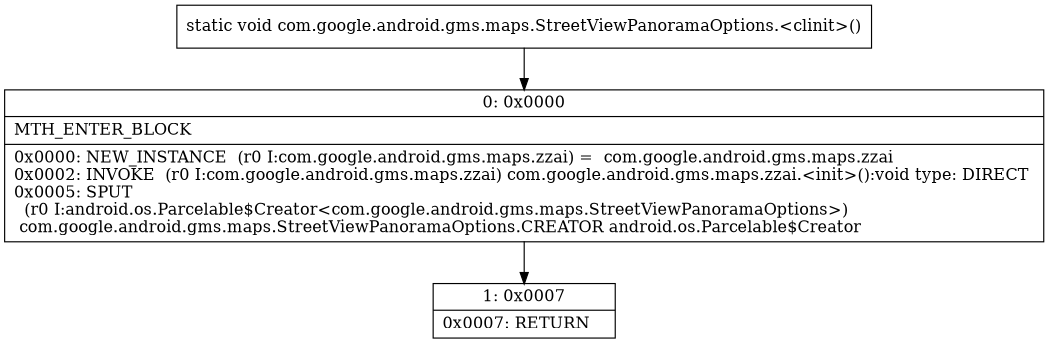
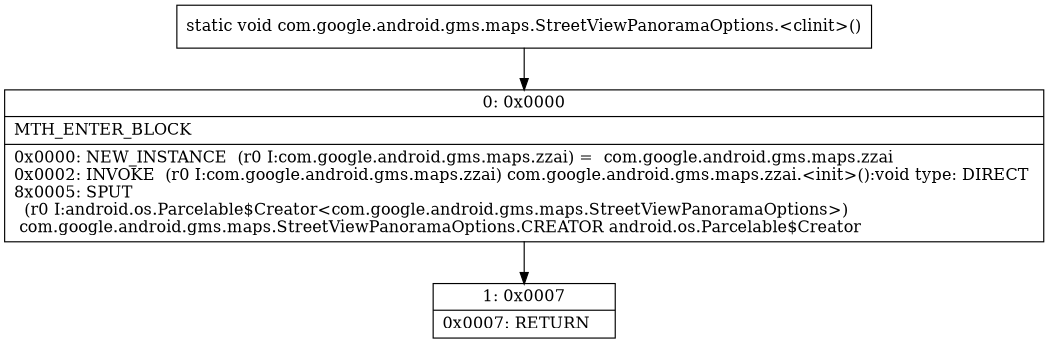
(79, 193) -> (79, 193)
